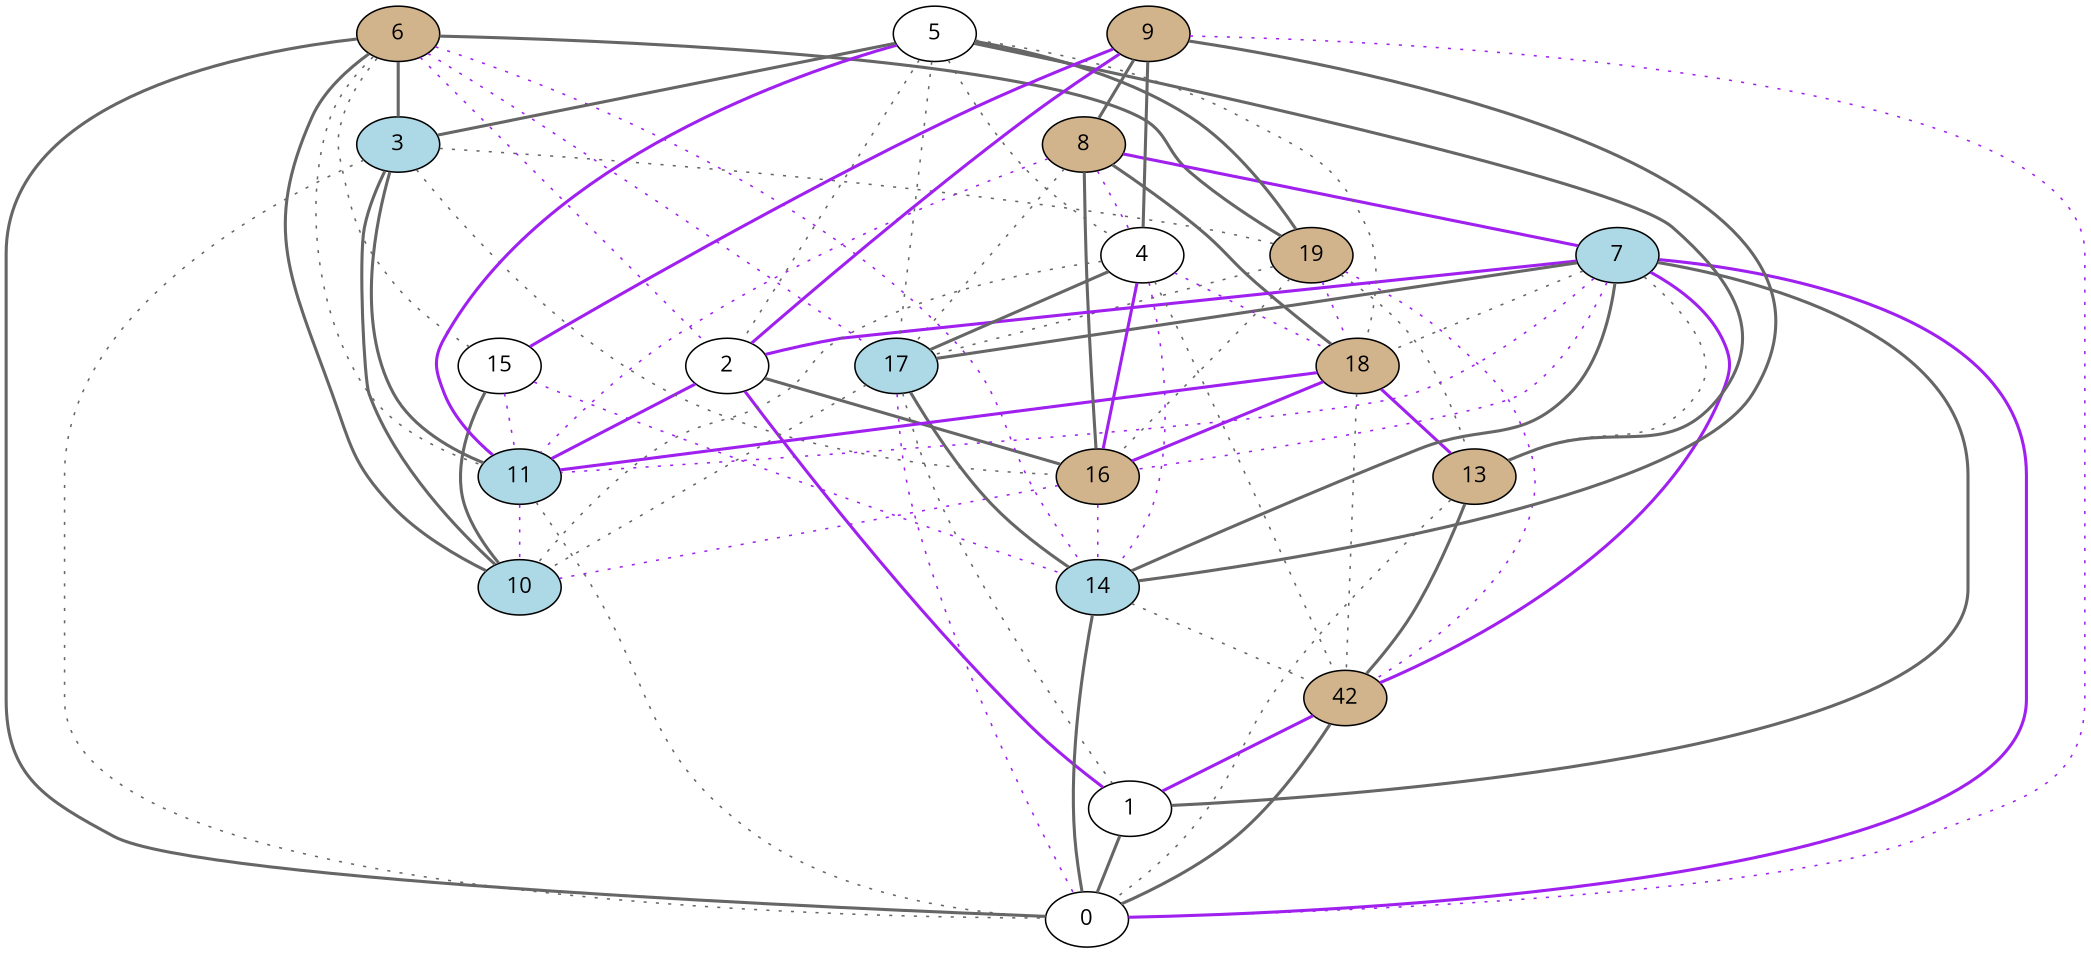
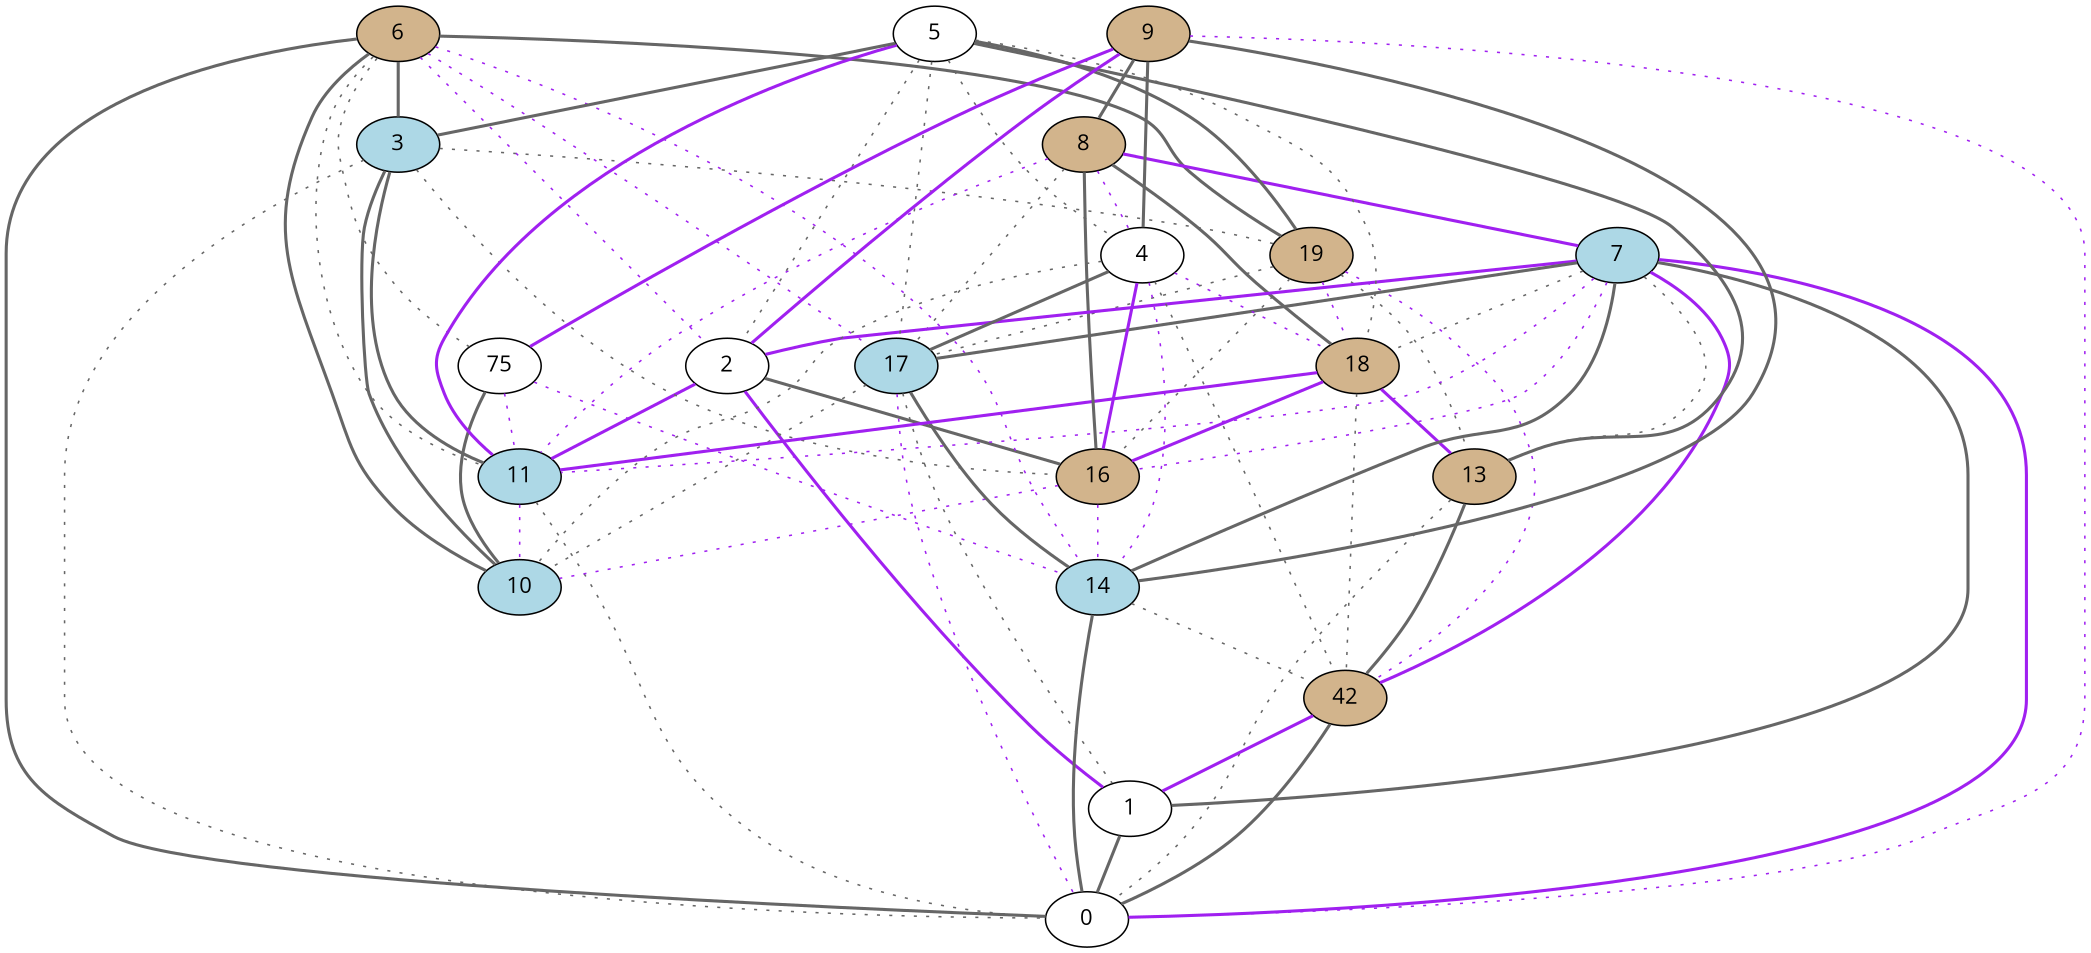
(500, 366) -> (500, 366)
